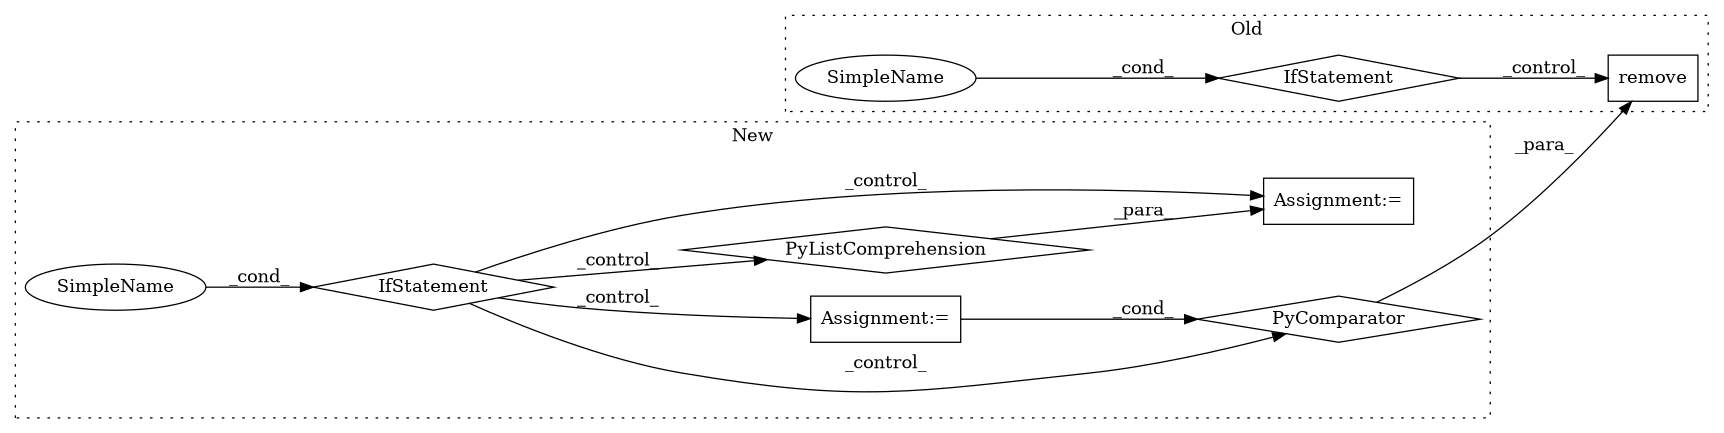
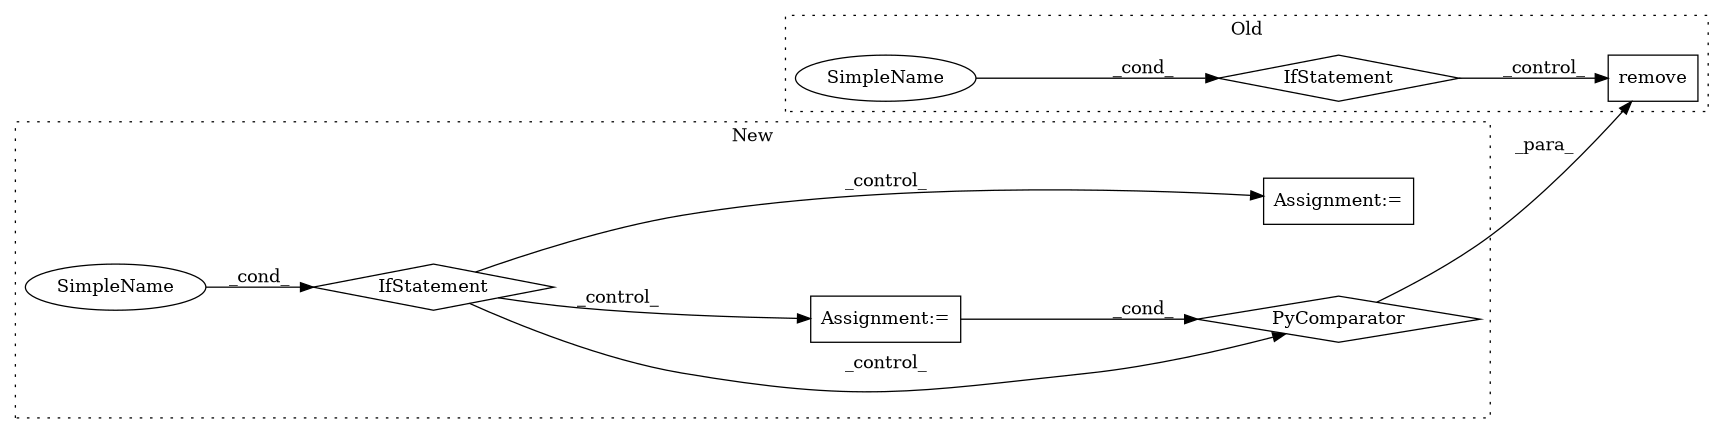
(886, 250) -> none
